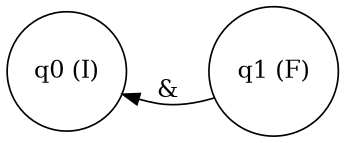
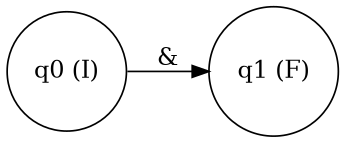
(177, 105) -> (160, 71)
